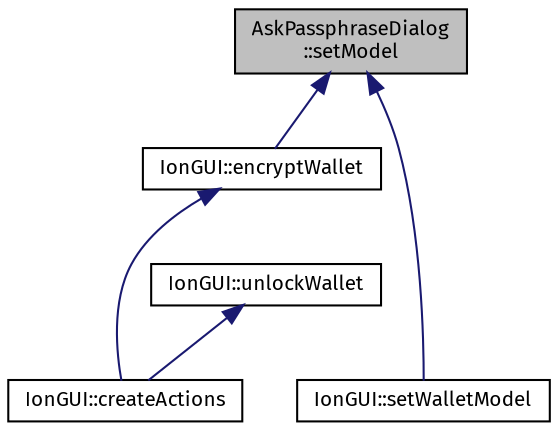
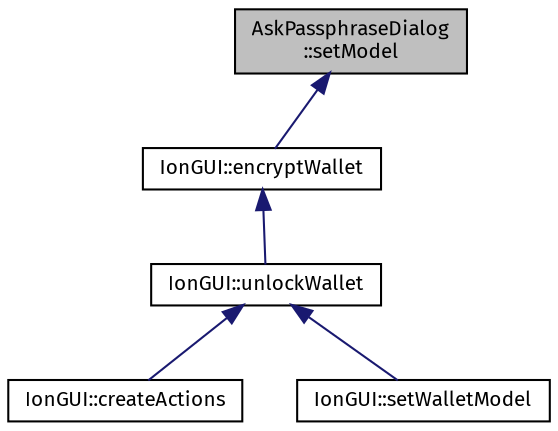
(415, 233) -> (353, 349)
(127, 274) -> (264, 238)
